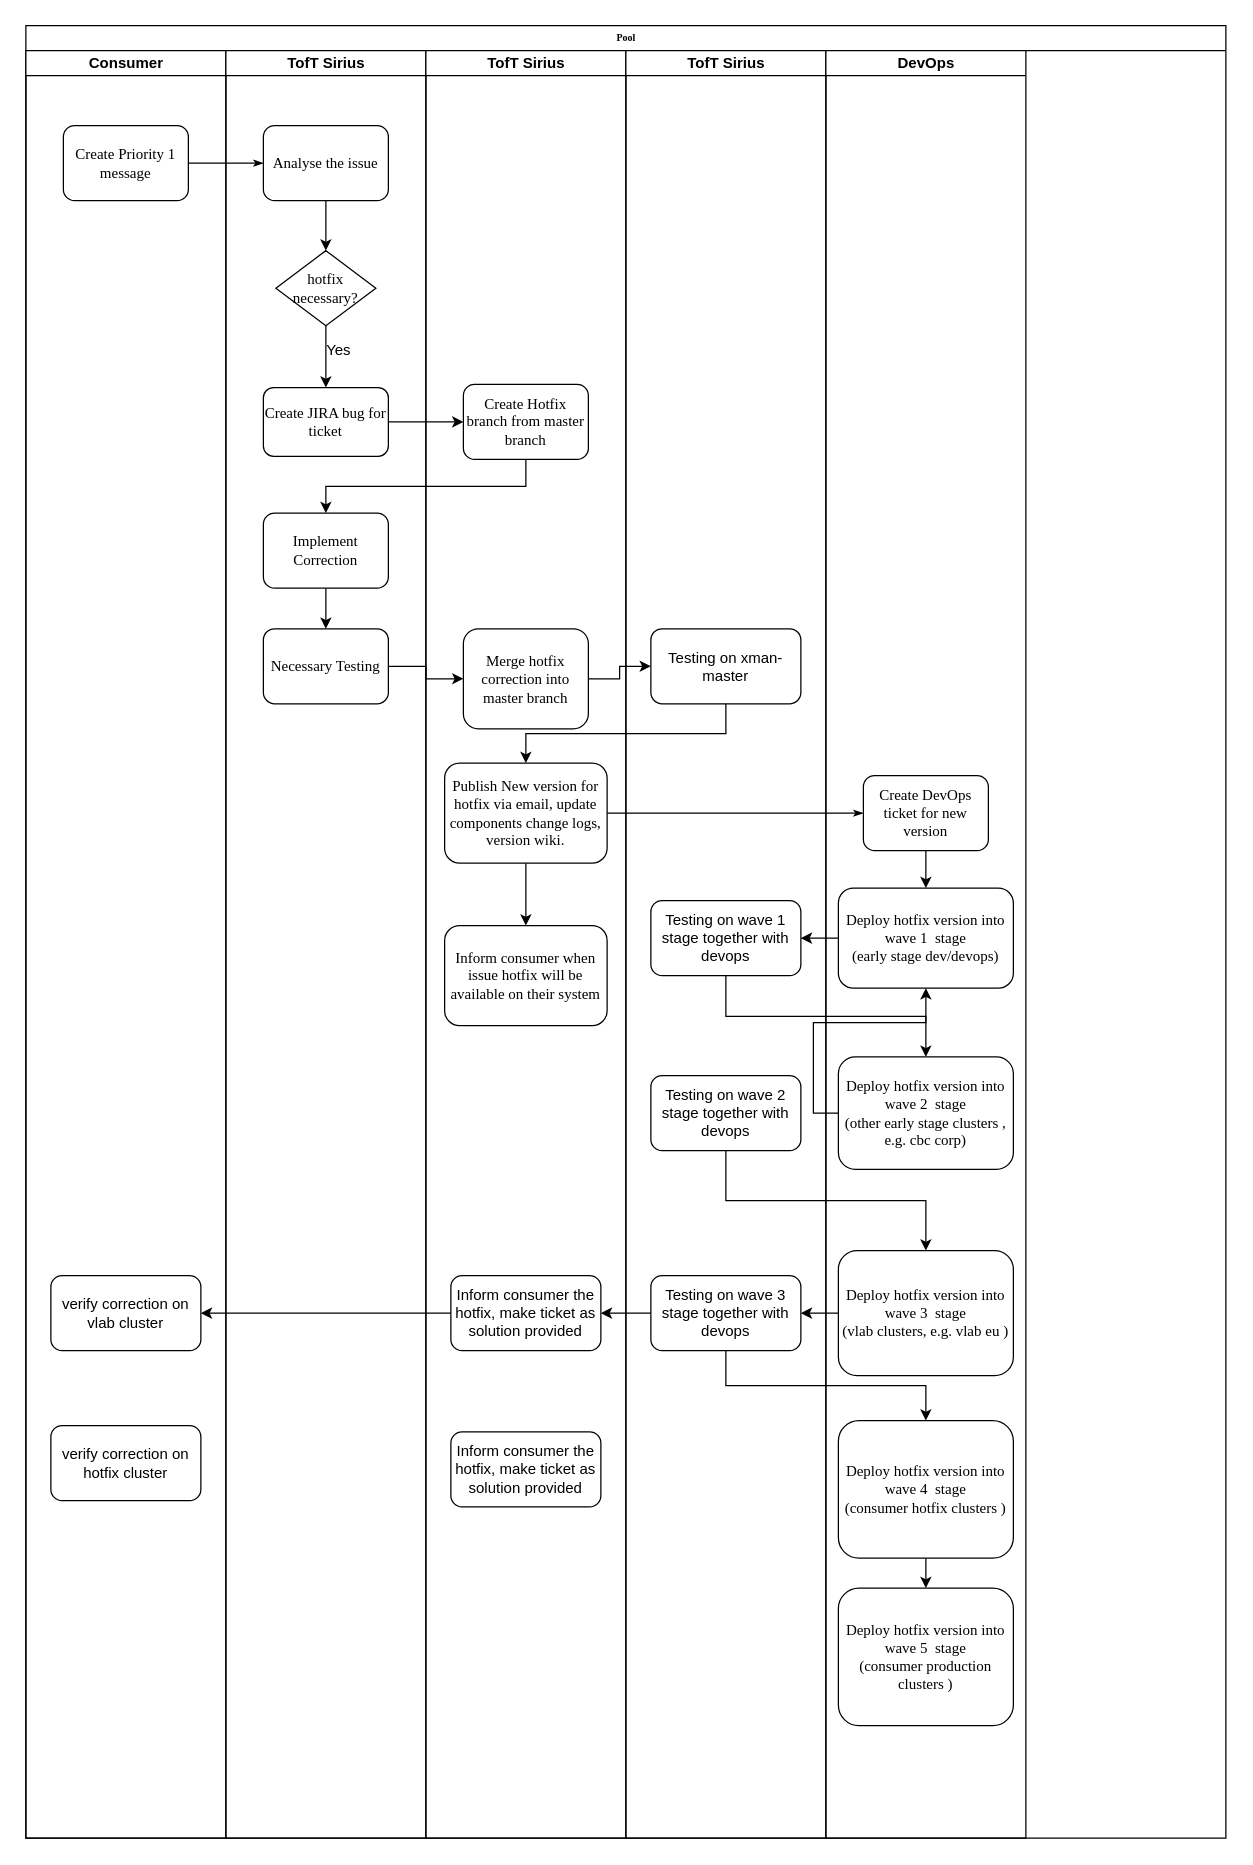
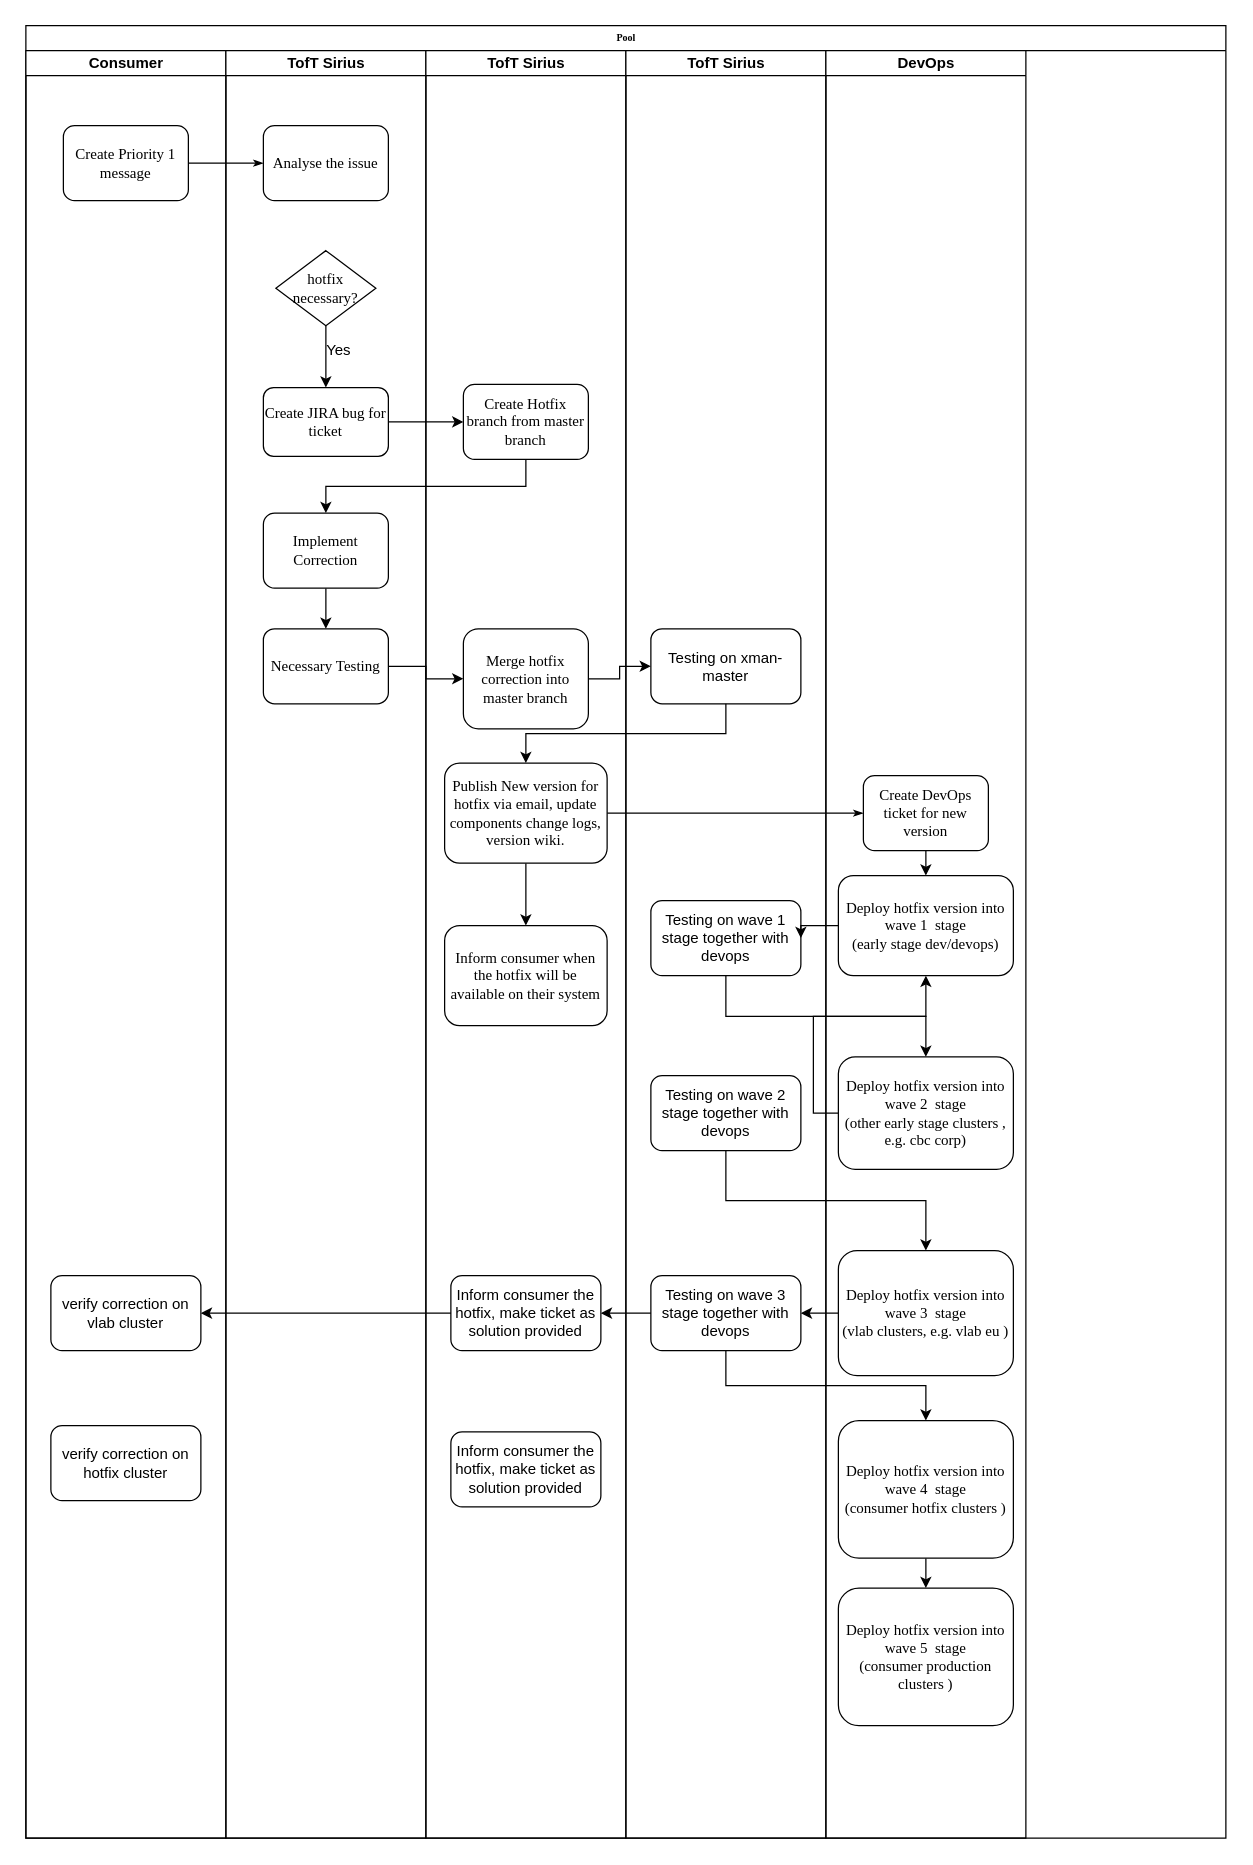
(326, 222) -> none
(926, 938) -> (926, 926)
(526, 976) -> (526, 976)
